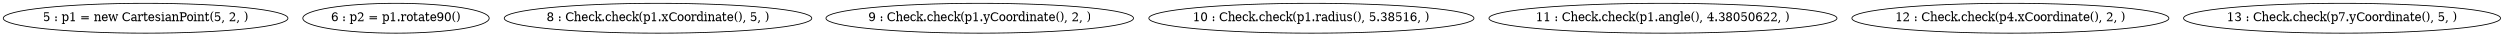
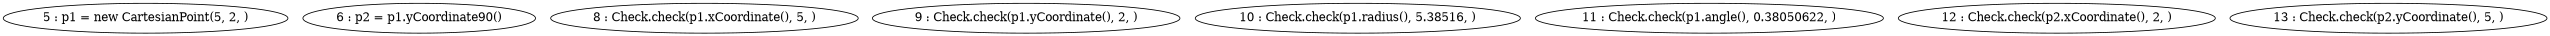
(396, 18) -> (419, 18)
(1663, 18) -> (1709, 18)
(2010, 18) -> (2057, 18)
(2342, 18) -> (2388, 18)
